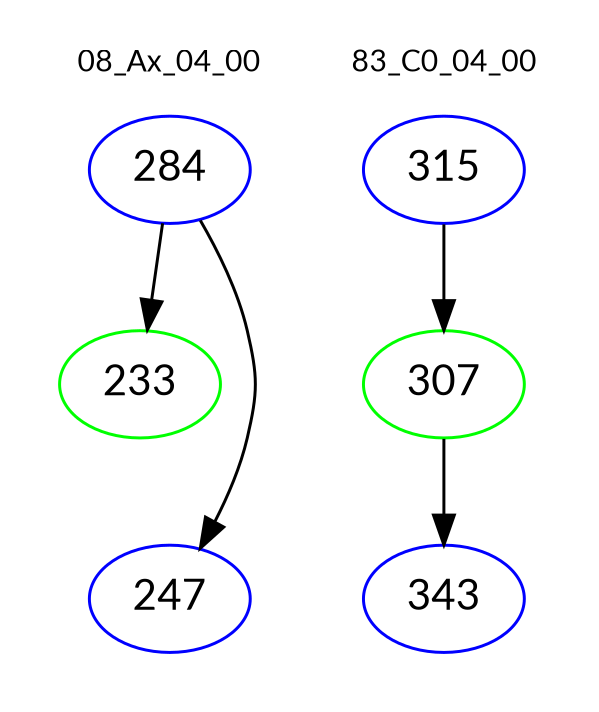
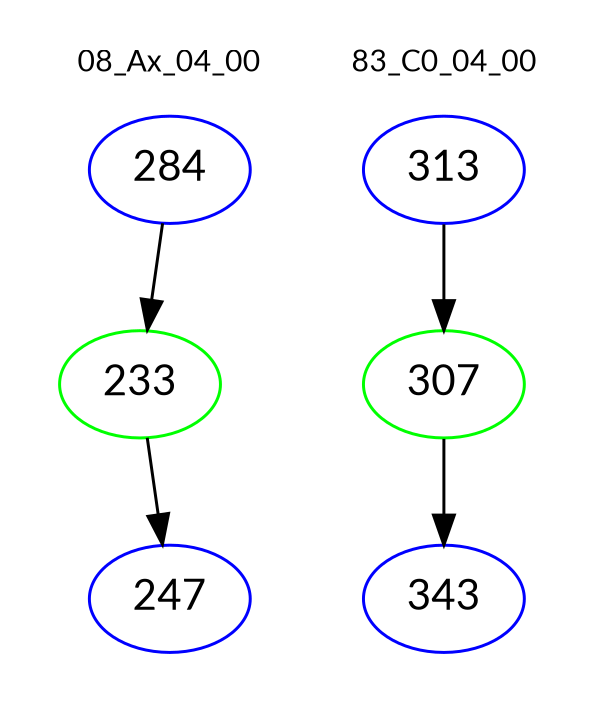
(444, 170) -> (444, 170)
(254, 369) -> (153, 476)
